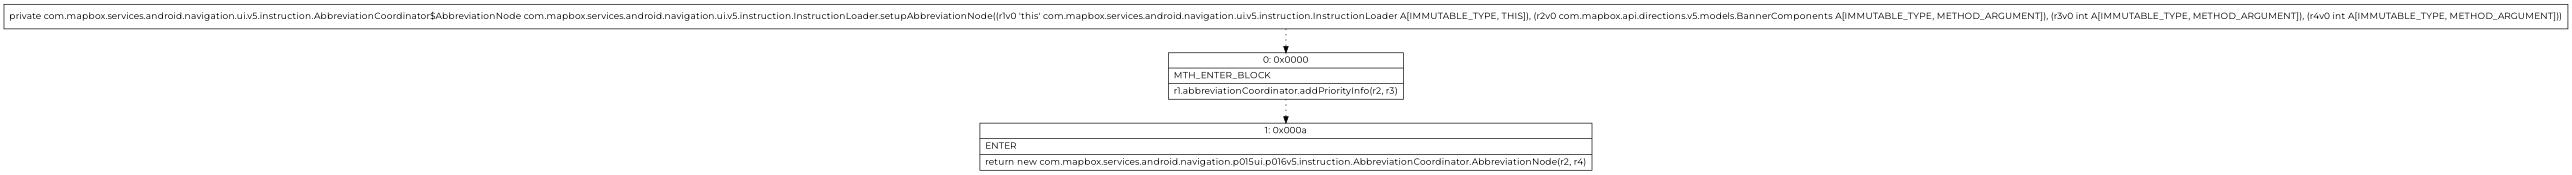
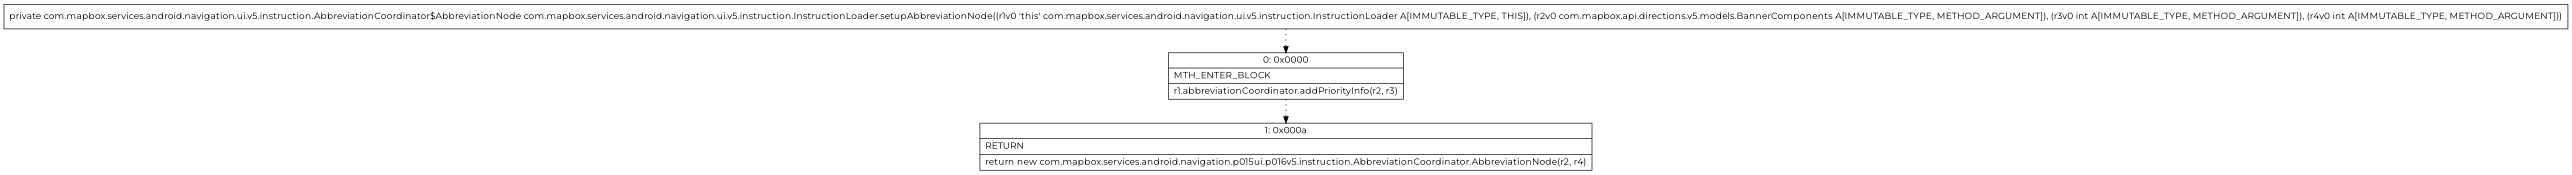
(1001, 146) -> (1005, 146)
